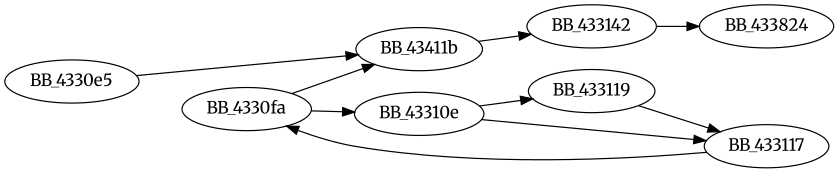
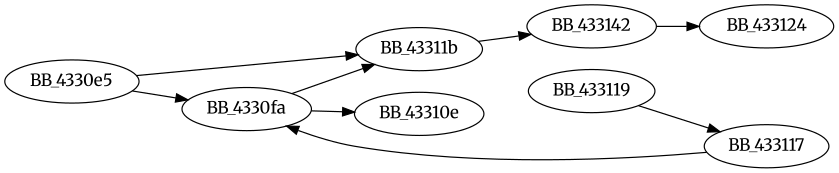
(767, 26) -> (767, 26)
(419, 49) -> (419, 49)
none -> (154, 94)
(500, 103) -> none
(588, 130) -> none
